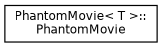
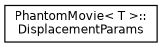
(81, 24) -> (81, 24)
